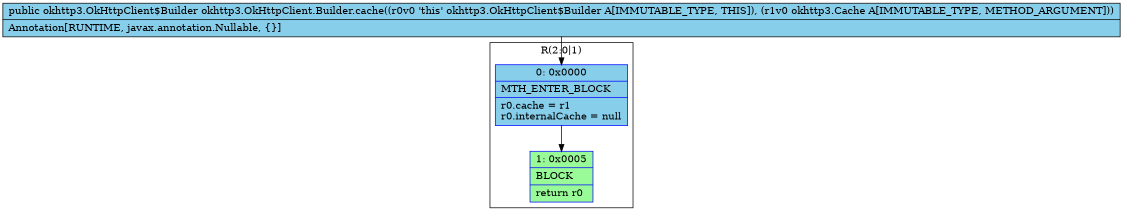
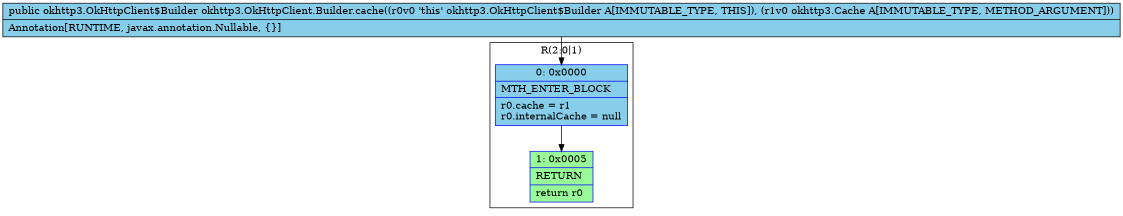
(554, 176) -> (559, 176)
